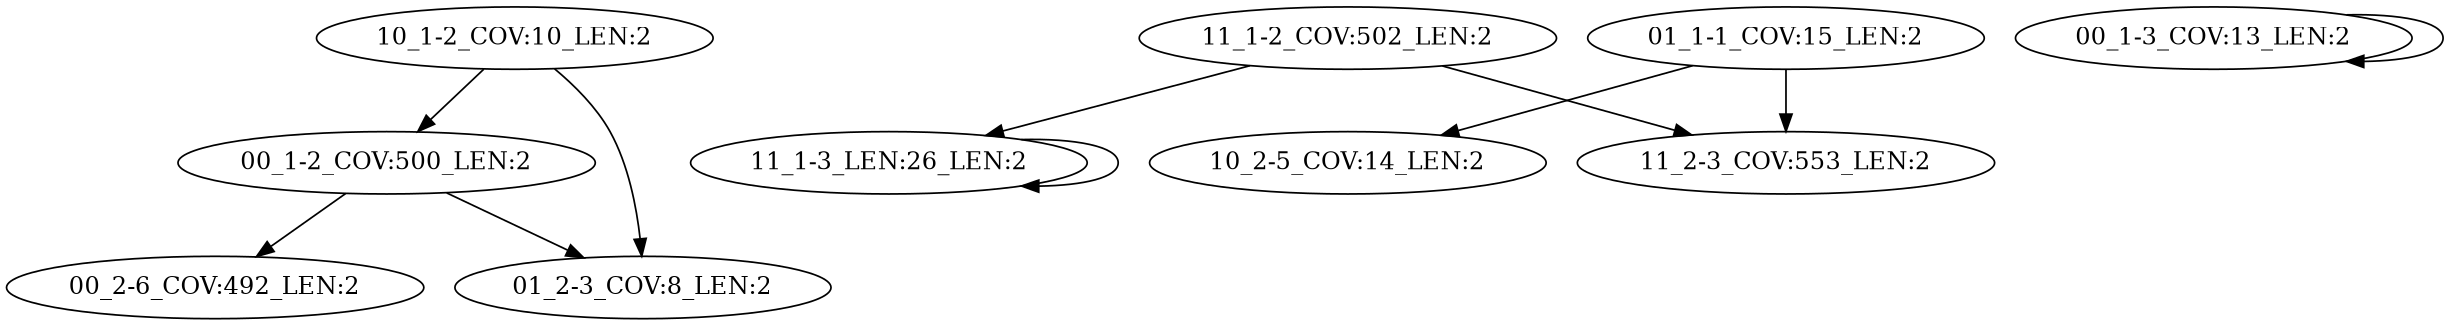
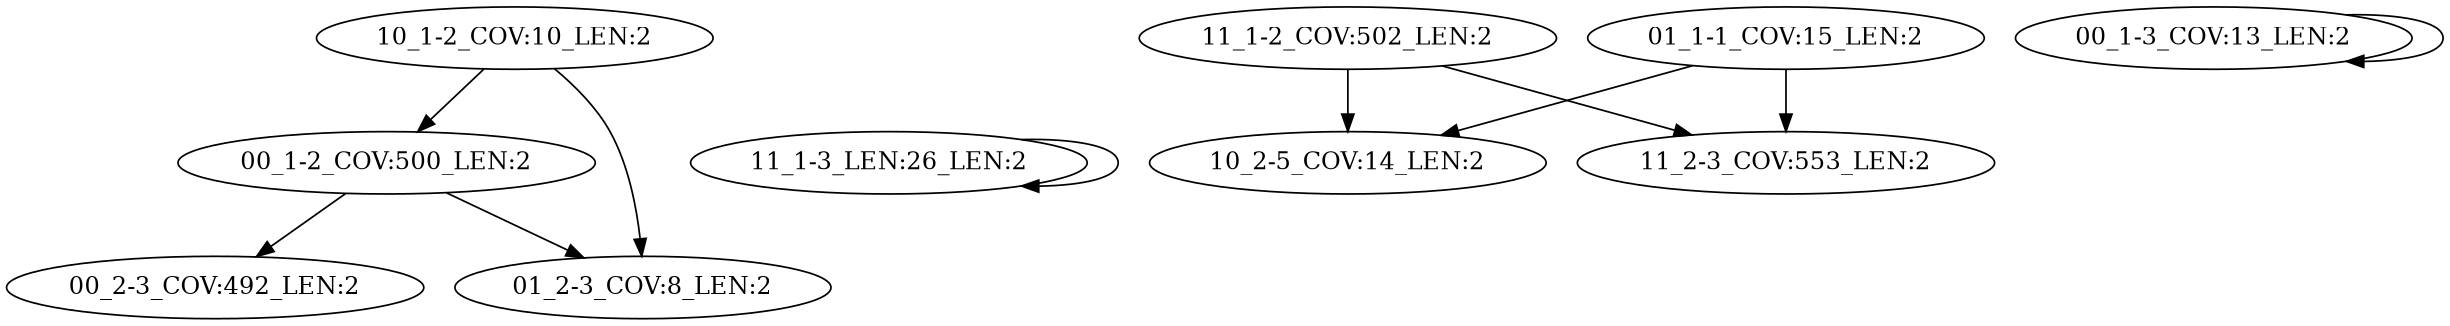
(1126, 98) -> (1348, 92)
(215, 288) -> (215, 288)
